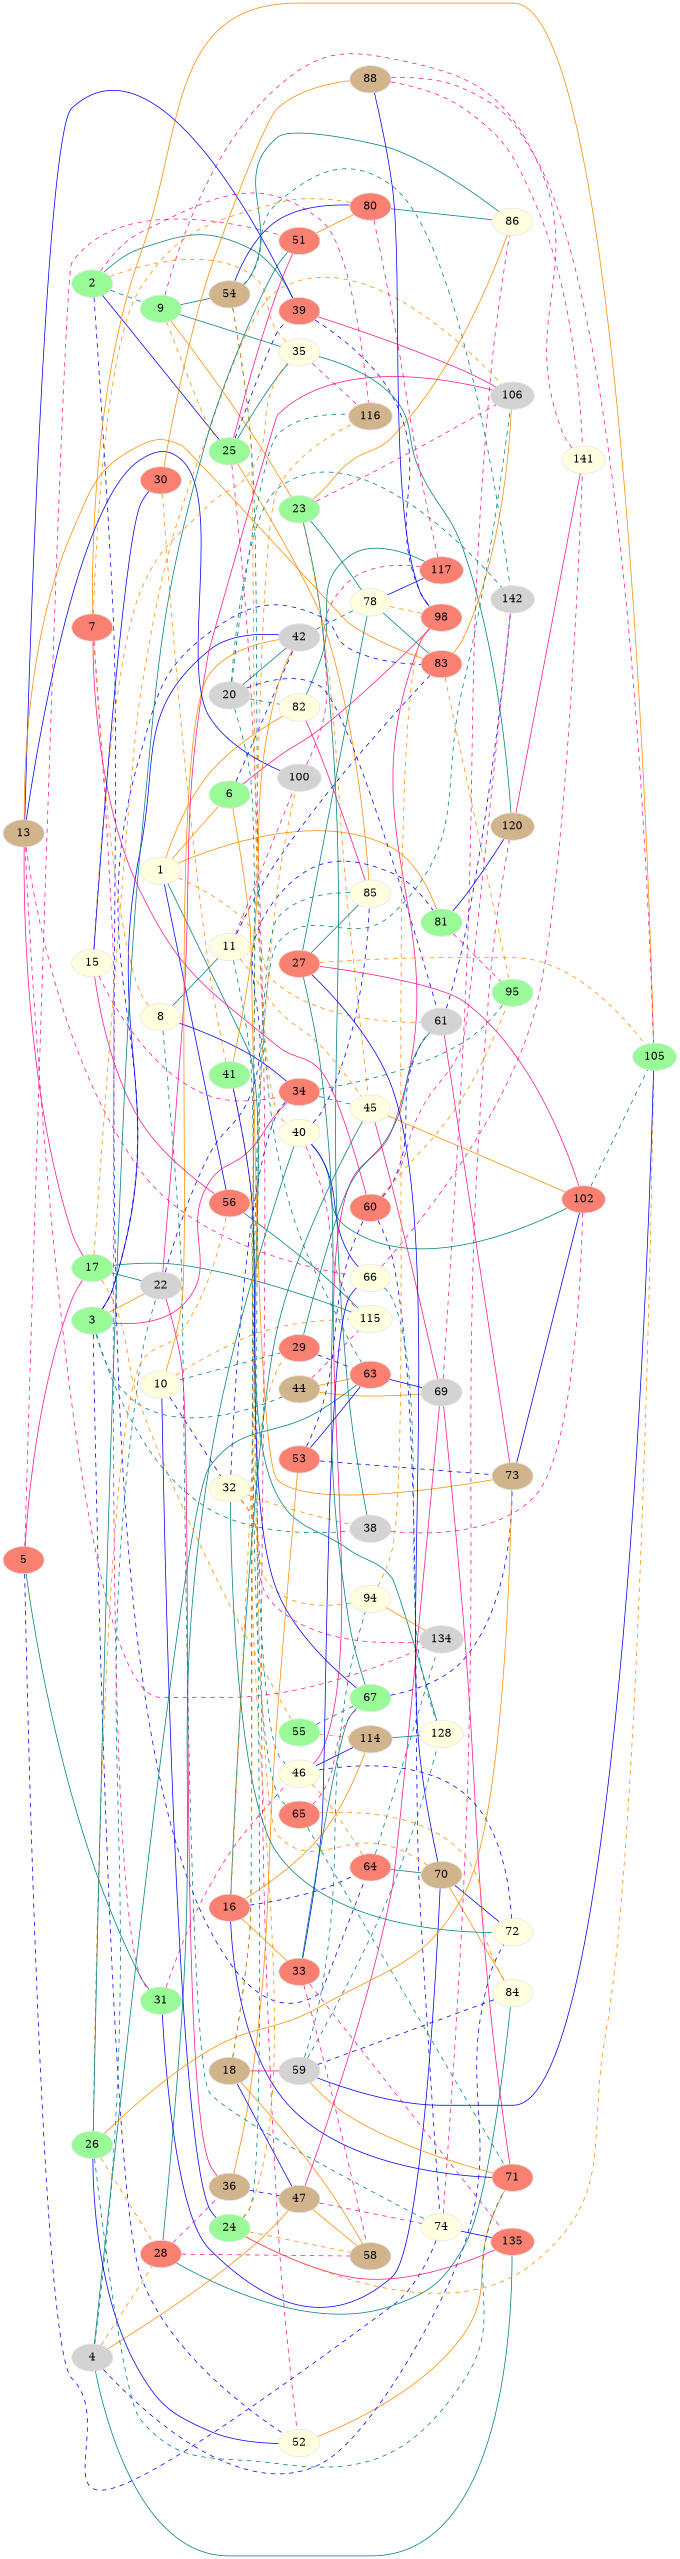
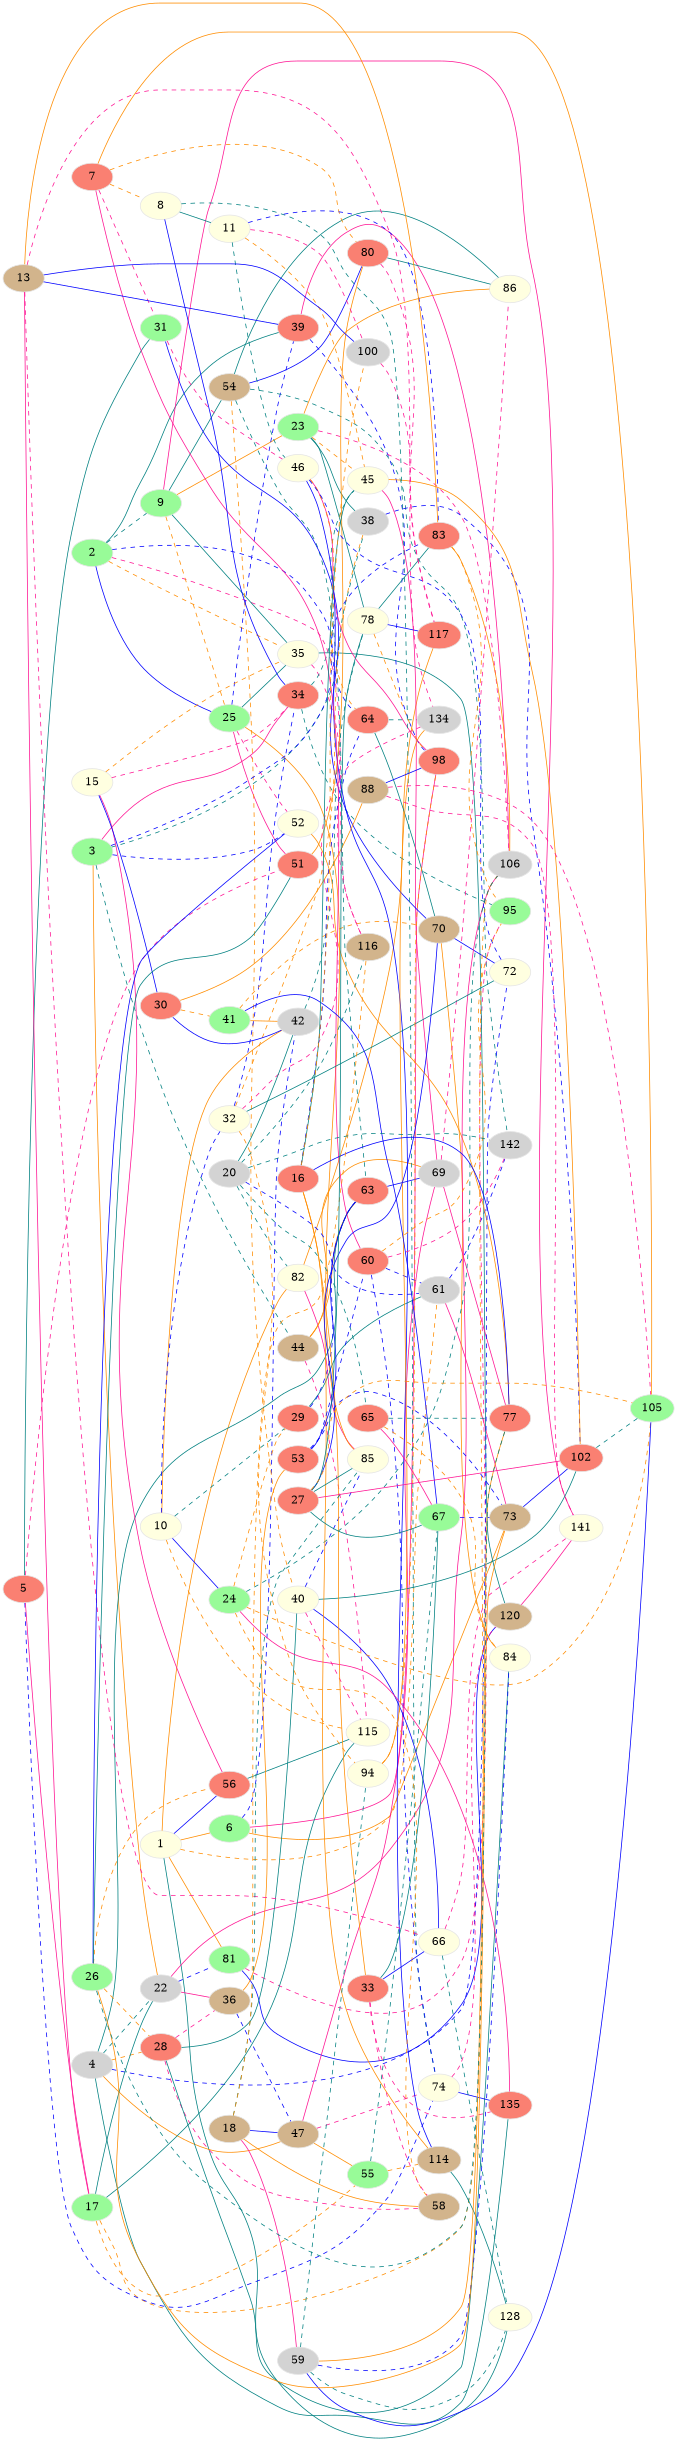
(449, 73) -> (550, 458)
(329, 584) -> (388, 976)
(131, 917) -> (224, 1043)
(560, 1433) -> (530, 802)
(335, 1756) -> (409, 1465)
(513, 2178) -> (510, 1418)
(335, 2228) -> (333, 2154)
